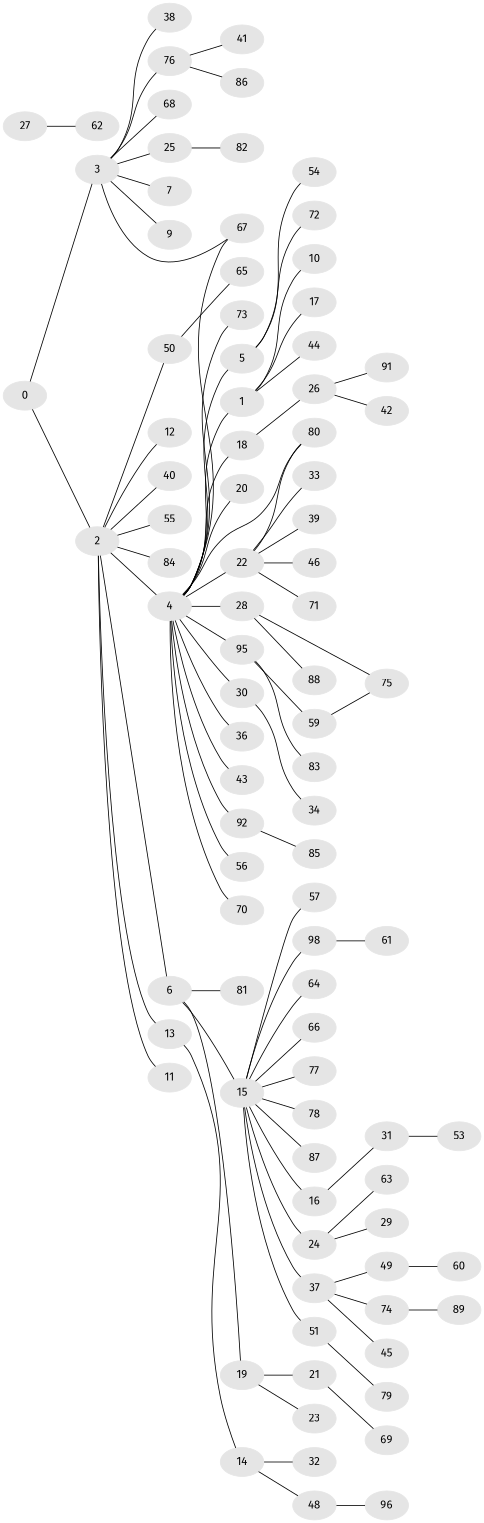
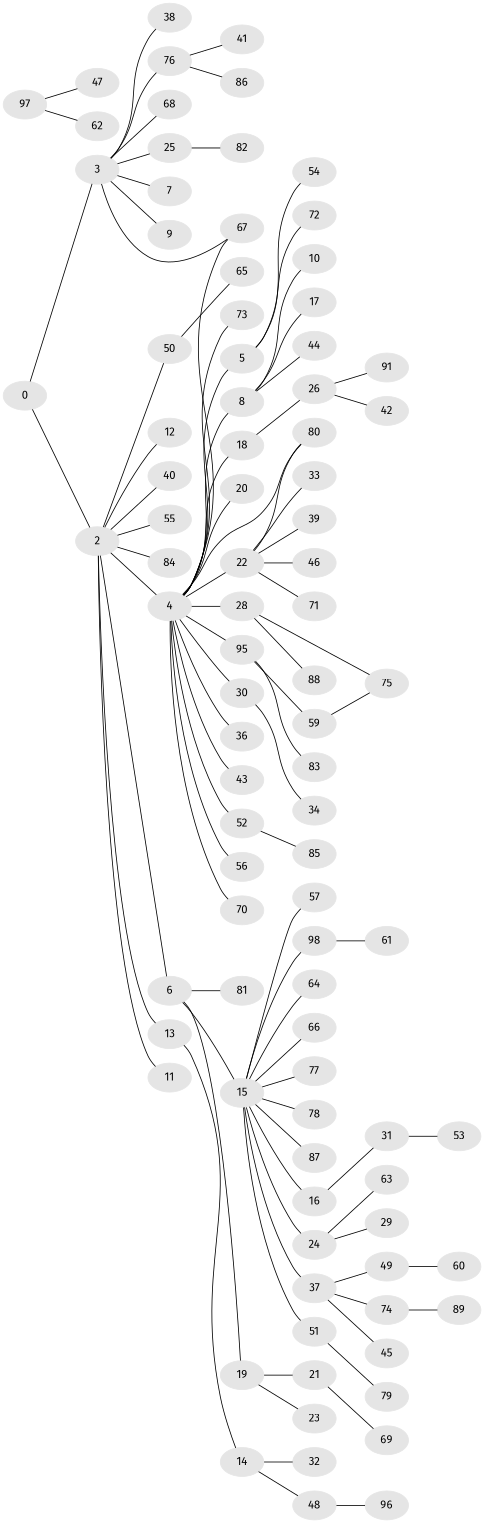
none -> (97, 83)
(25, 126) -> (25, 105)
(242, 402) -> (242, 402)
(242, 823) -> (242, 823)
